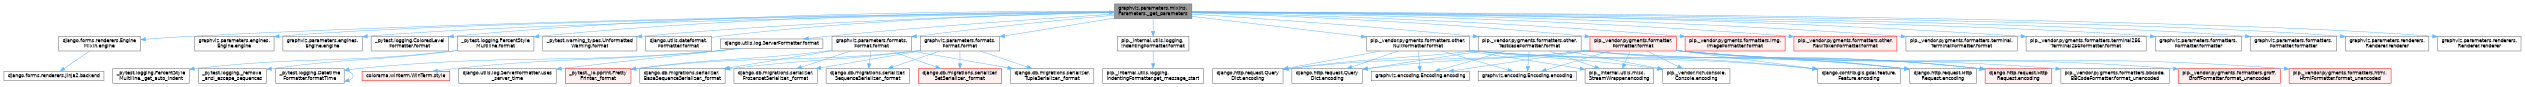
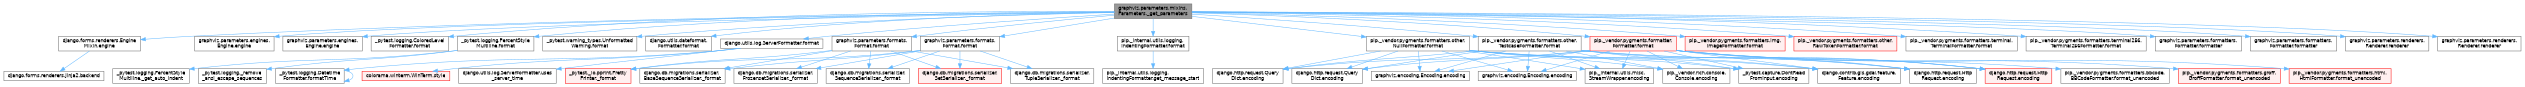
(811, 27) -> (915, 20)
none -> (1774, 76)
